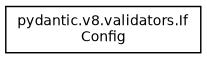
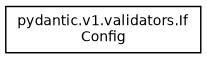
(103, 30) -> (103, 30)
